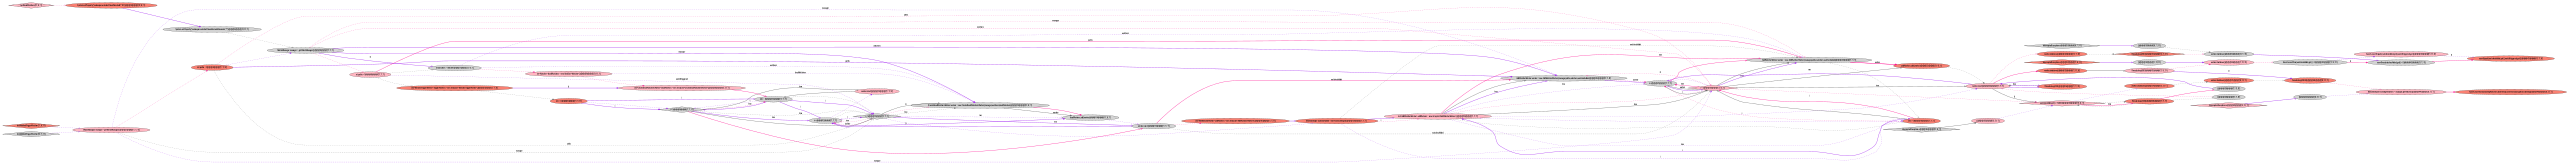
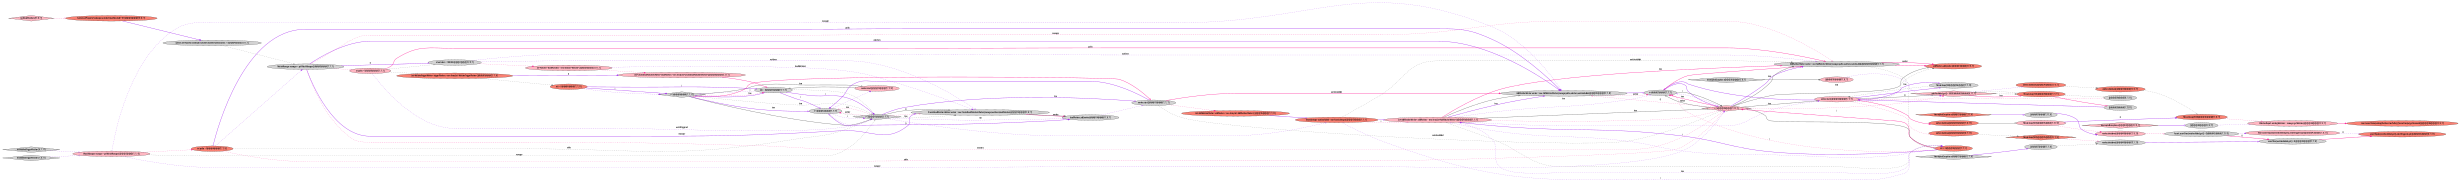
(1966, 72) -> (1894, 94)
(2062, 86) -> (1954, 85)
(31, 126) -> (31, 158)
